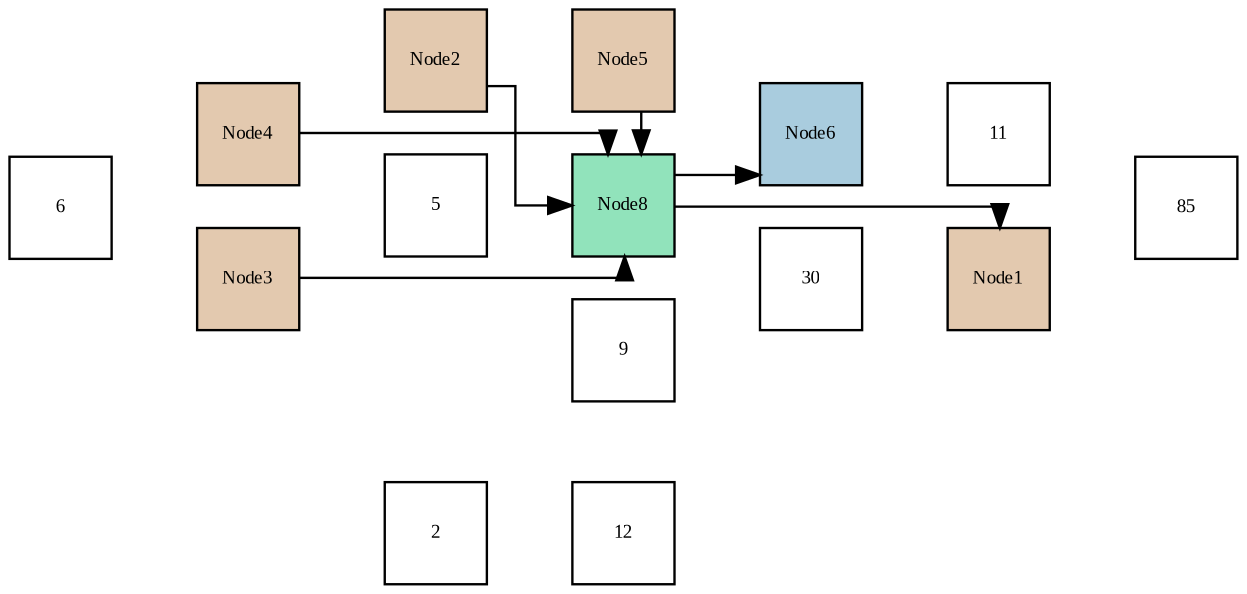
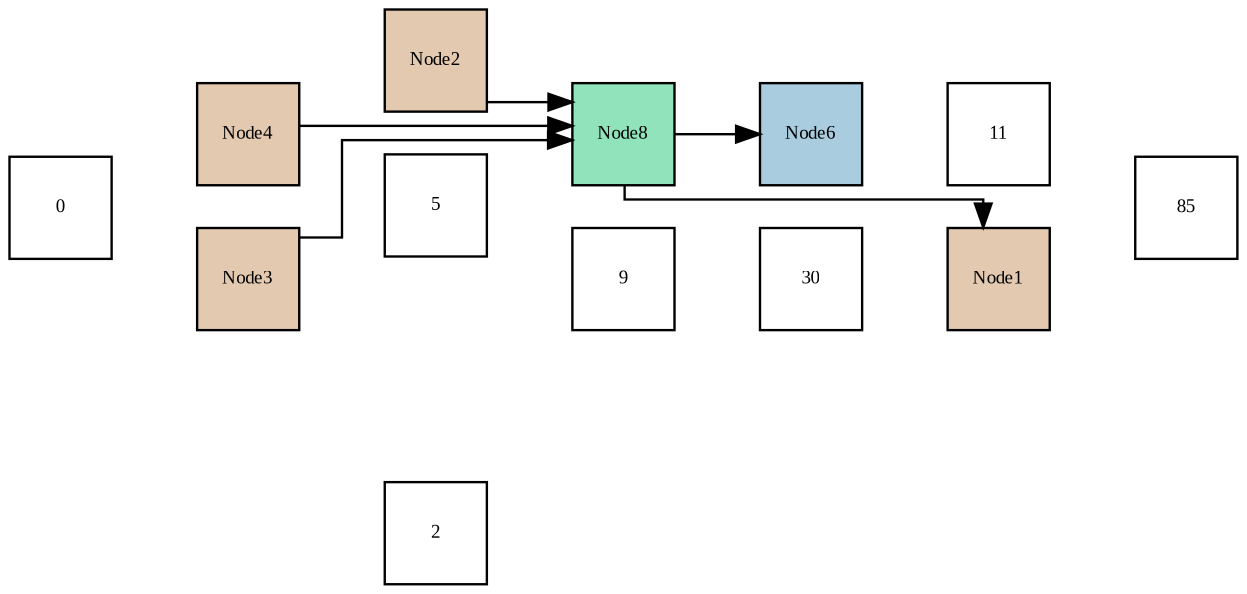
(623, 61) -> none
(61, 208) -> (61, 208)
(623, 533) -> none
